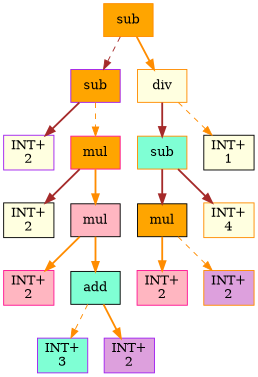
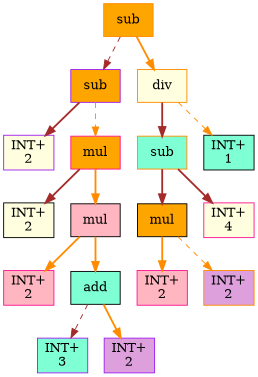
(229, 153) -> (229, 153)
(229, 220) -> (229, 220)
(81, 317) -> (81, 317)
